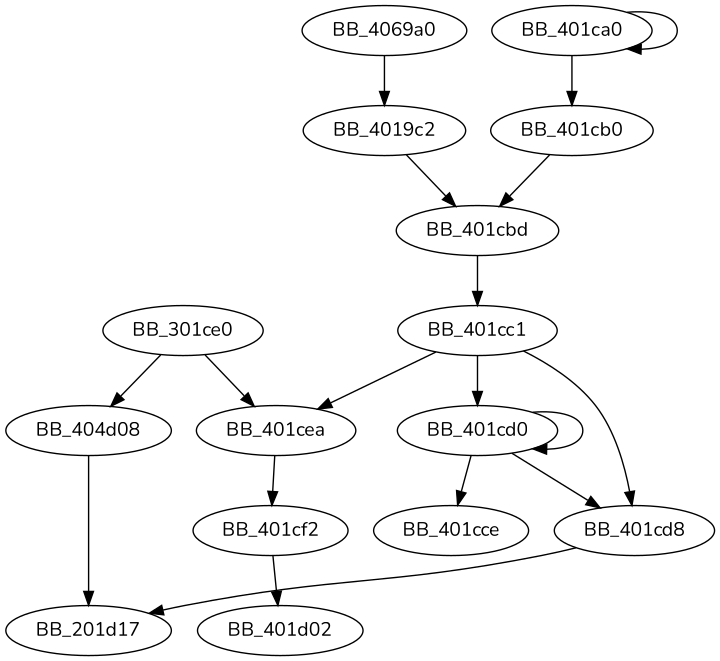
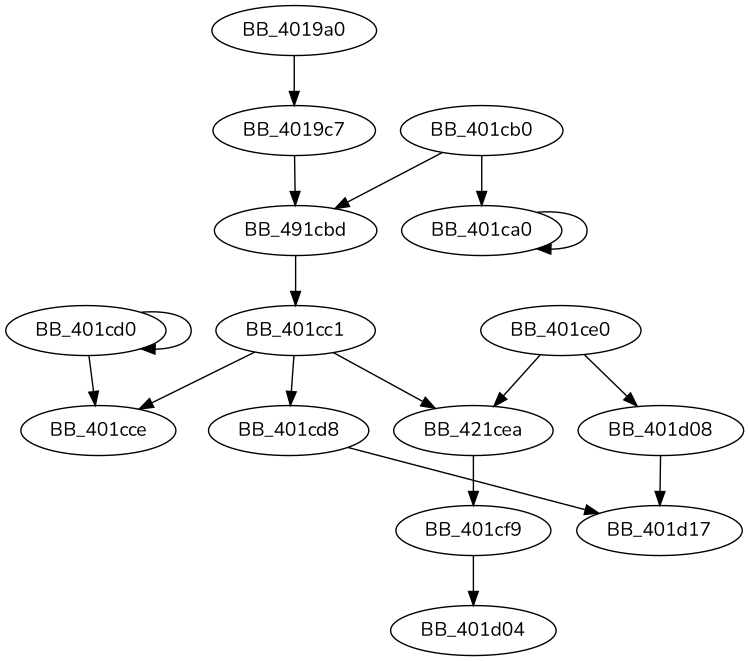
(384, 31) -> (294, 31)
(572, 74) -> (482, 174)
(384, 131) -> (294, 131)
(477, 231) -> (296, 231)
(183, 331) -> (561, 331)
(477, 374) -> (203, 377)
(89, 431) -> (661, 431)
(276, 431) -> (473, 431)
(550, 477) -> none
(271, 531) -> (473, 531)
(89, 631) -> (659, 531)
(280, 631) -> (473, 631)
